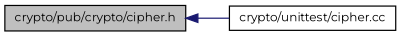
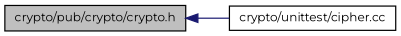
(95, 18) -> (95, 18)
